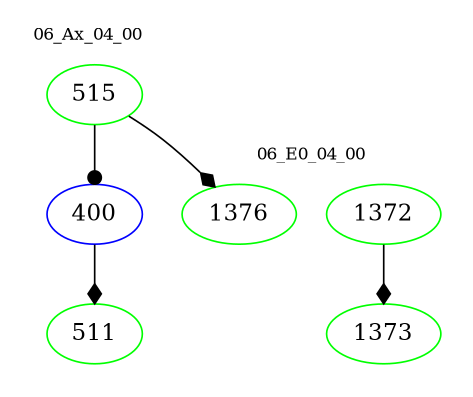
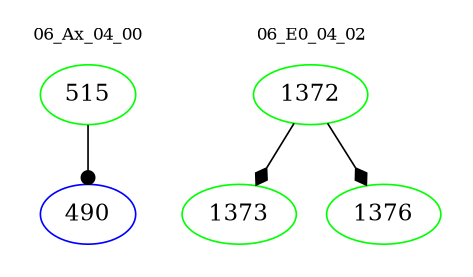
(180, 154) -> (342, 145)
(311, 155) -> (311, 36)
(95, 214) -> (88, 214)
(95, 334) -> none
